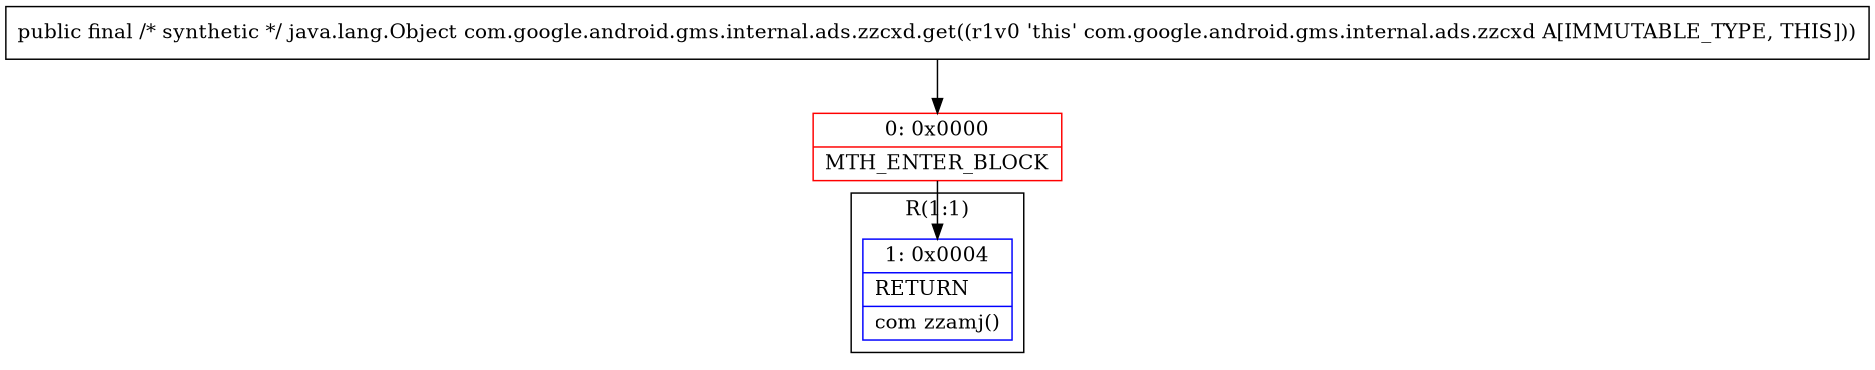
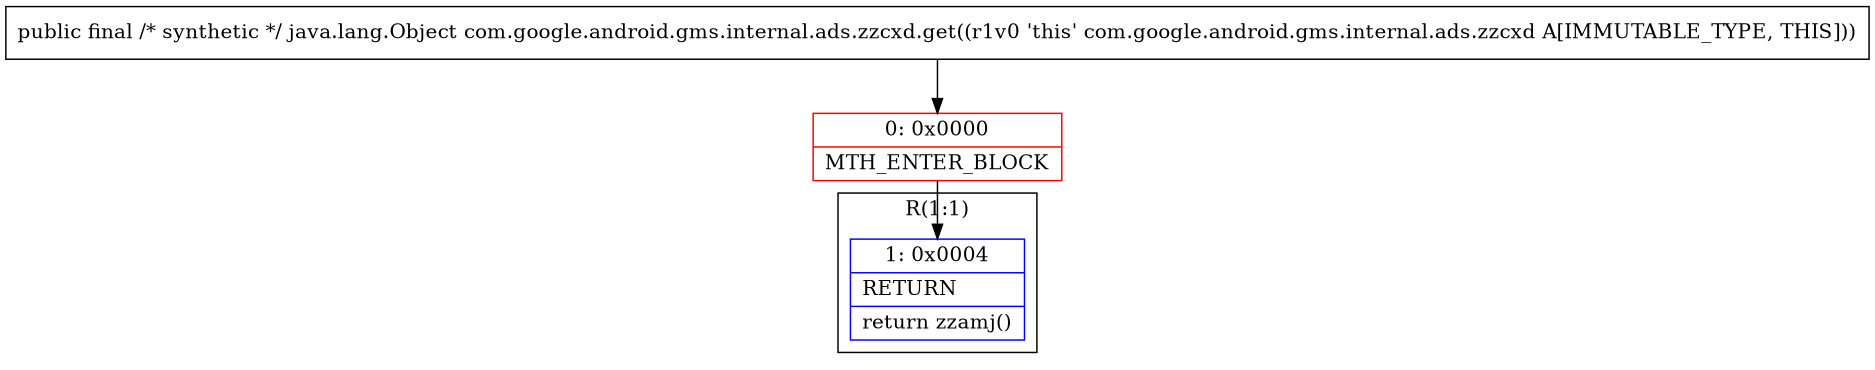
(937, 322) -> (937, 322)
